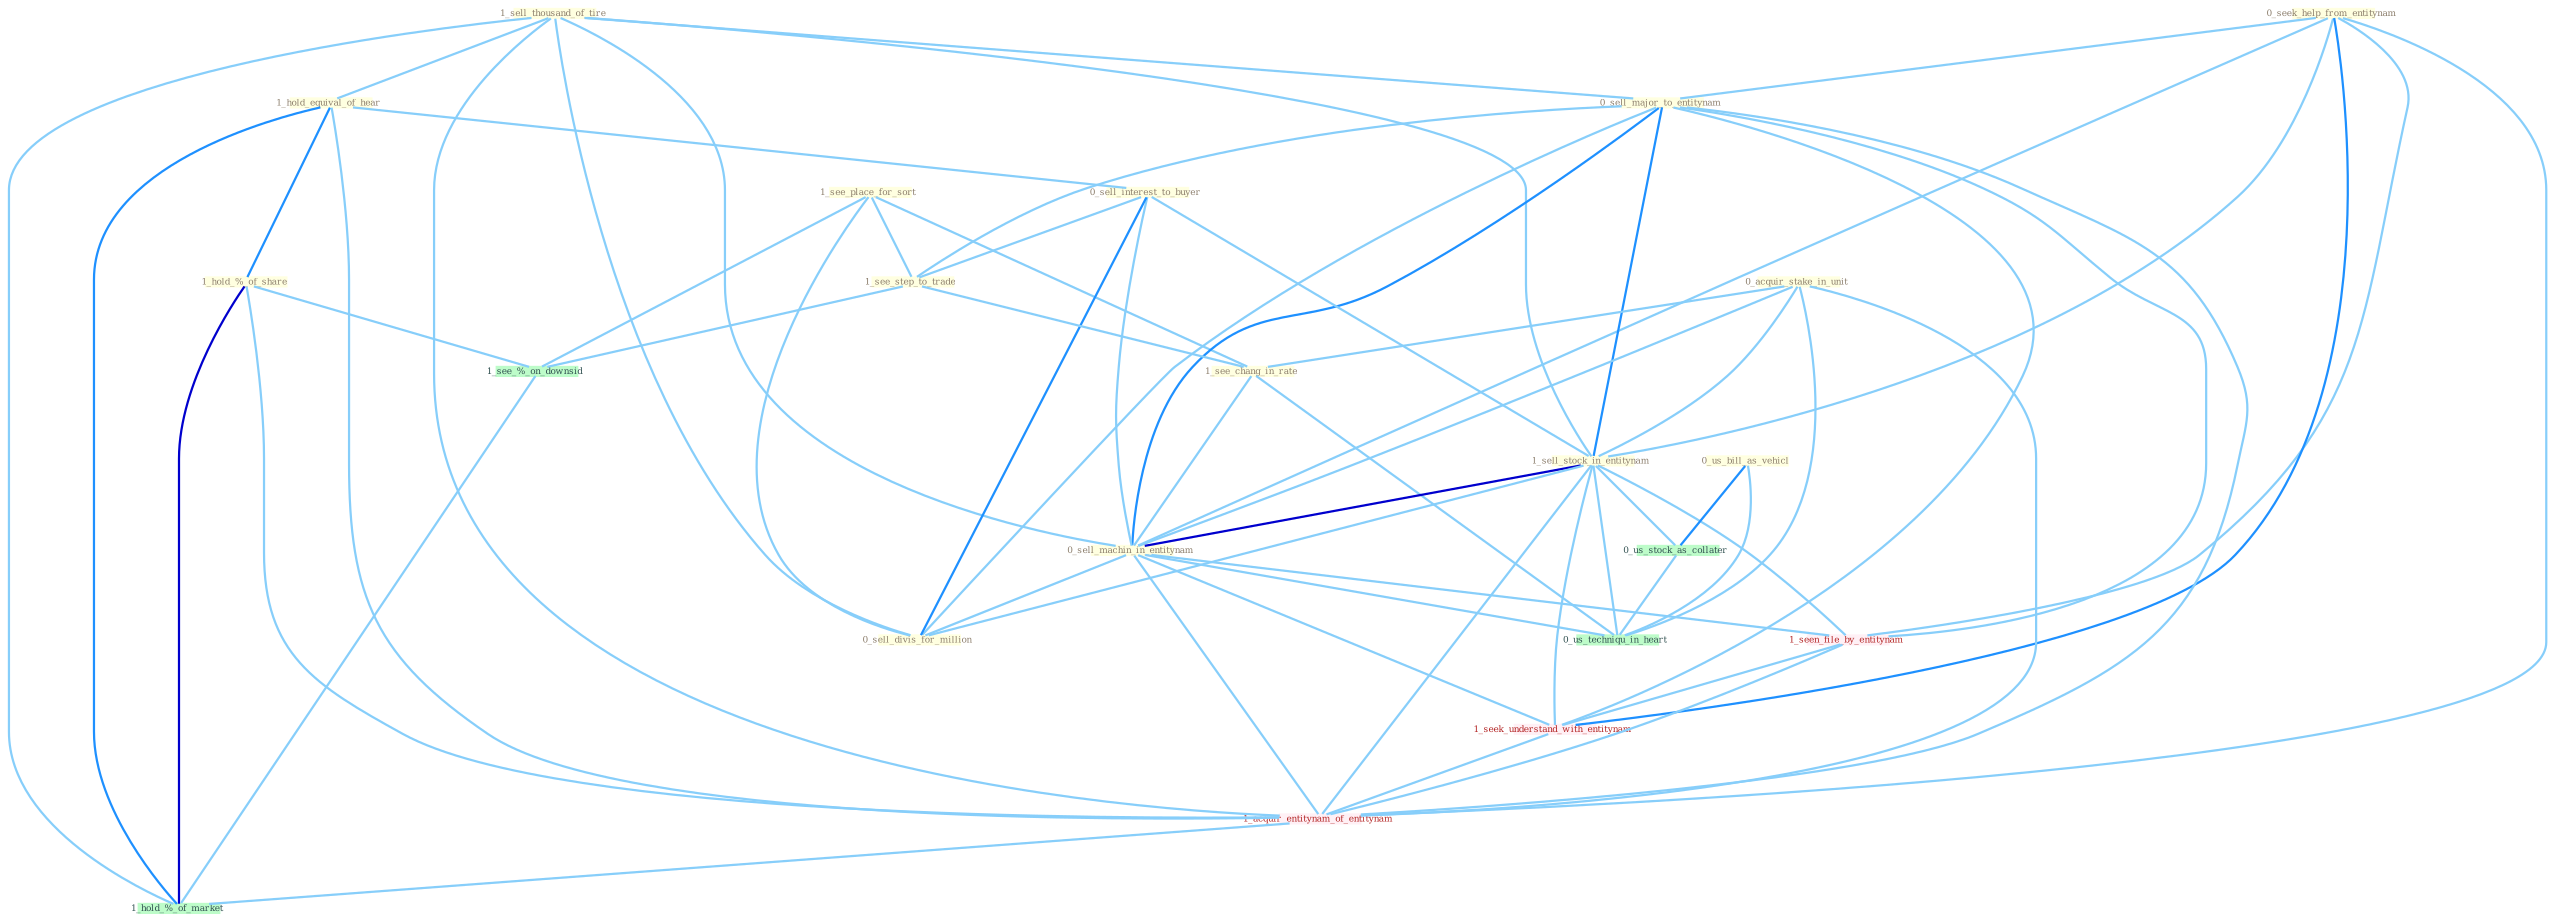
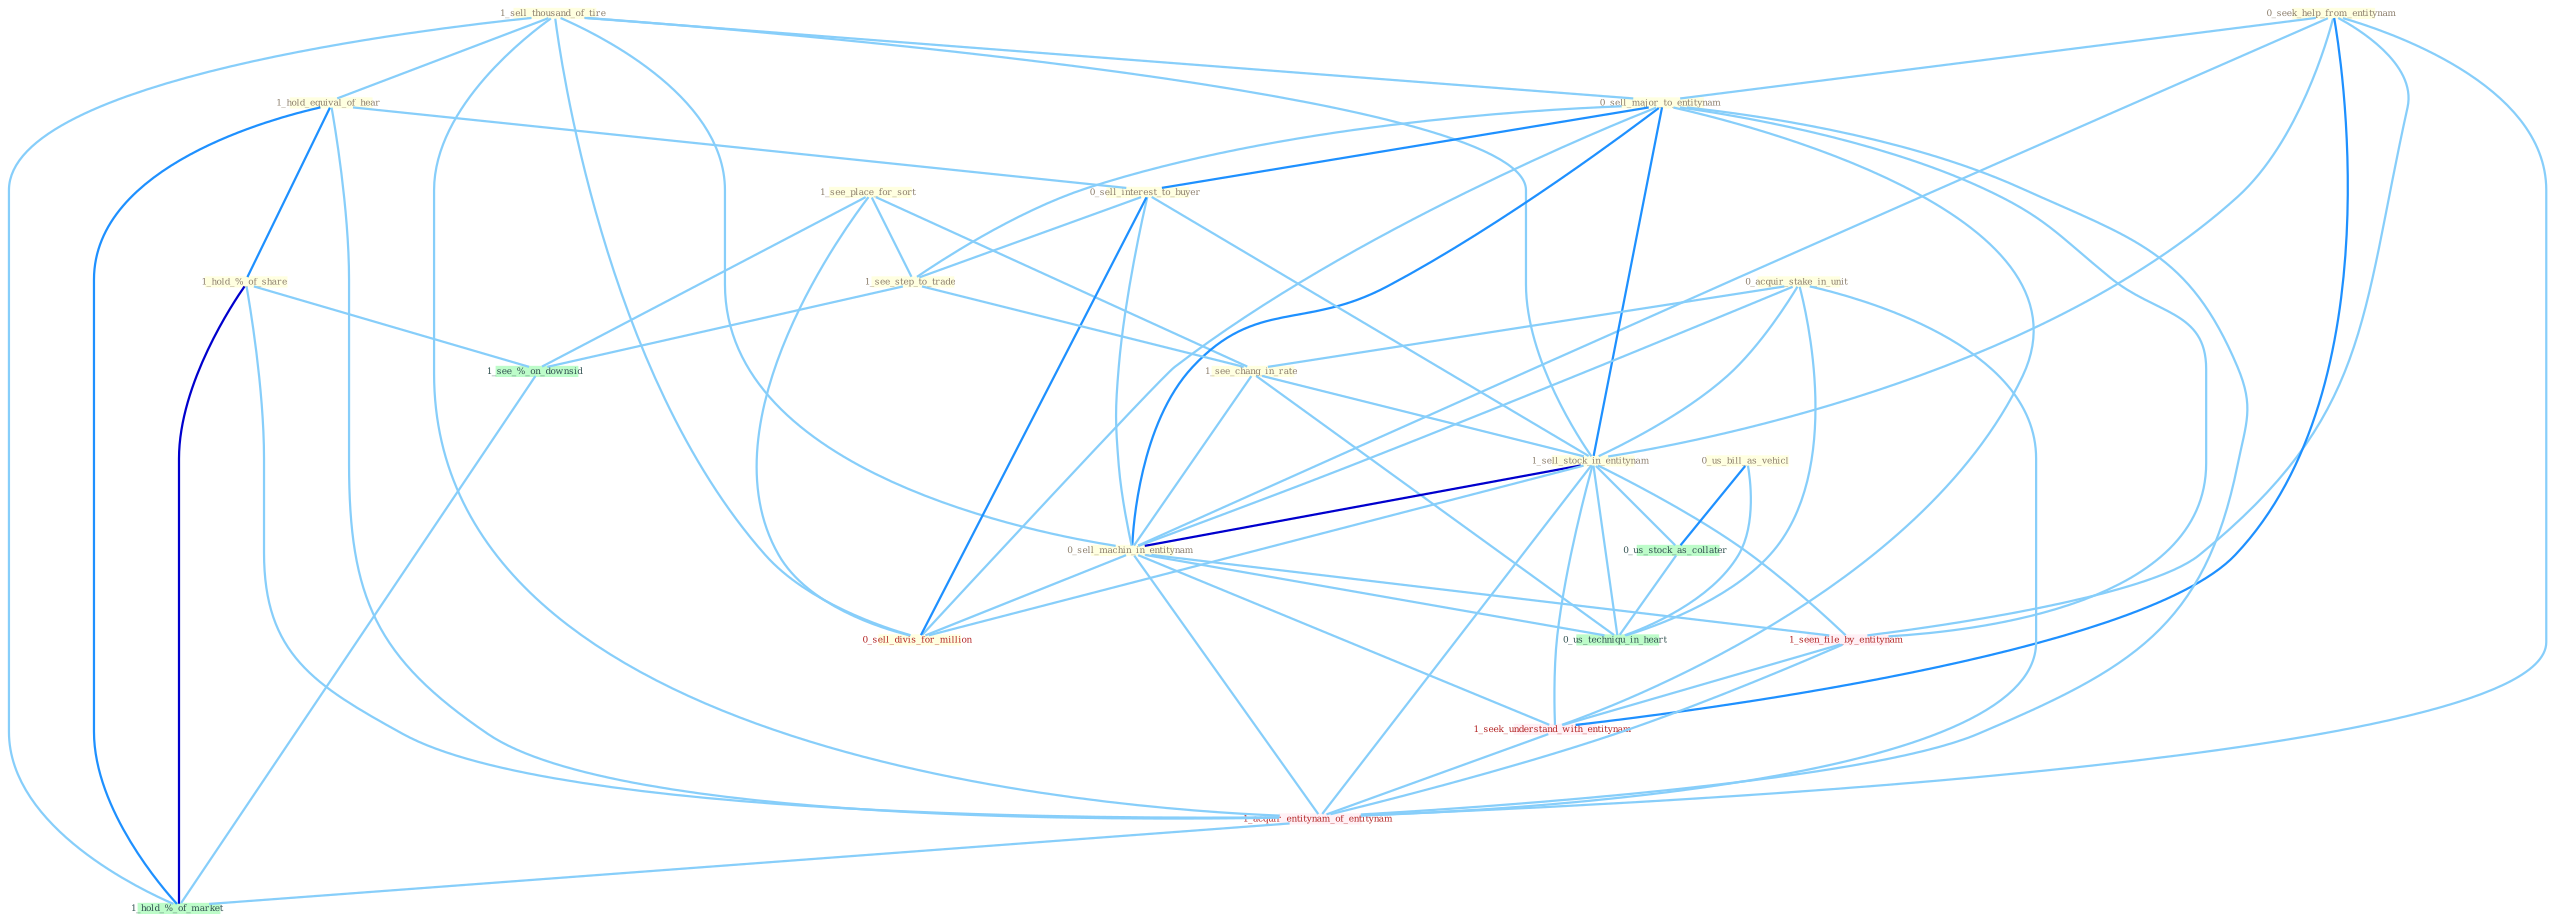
none -> (1405, 148)
none -> (1399, 410)
(920, 640) -> (920, 640)
